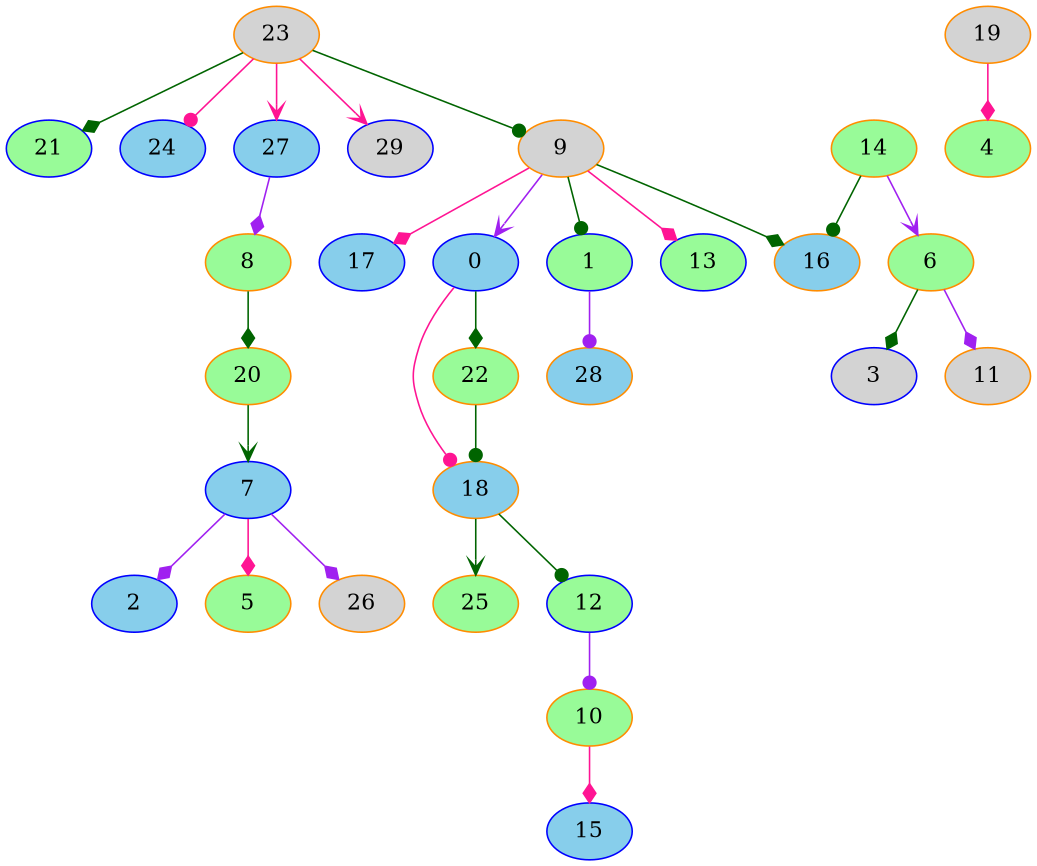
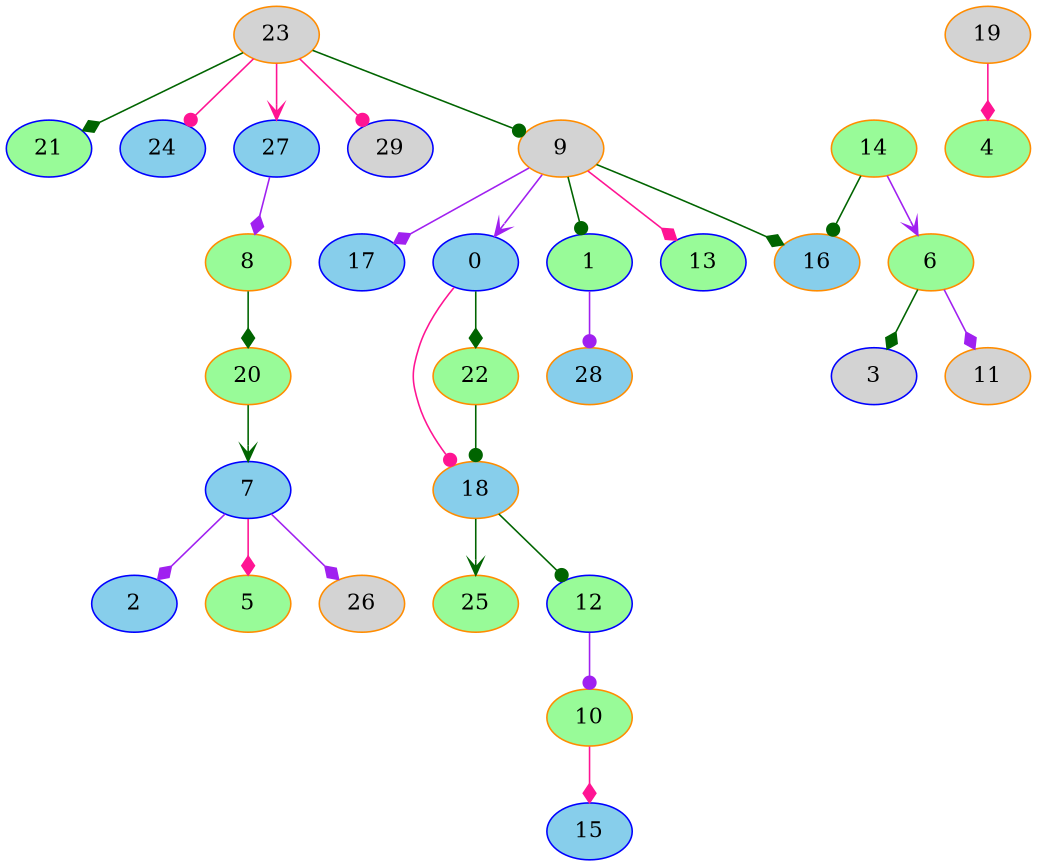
(328, 86) -> (329, 87)
(470, 201) -> (470, 201)
